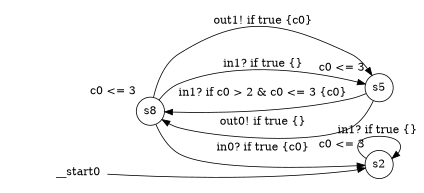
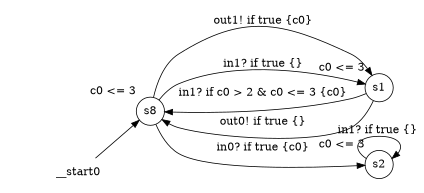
(379, 88) -> (379, 88)
(233, 177) -> (114, 142)
